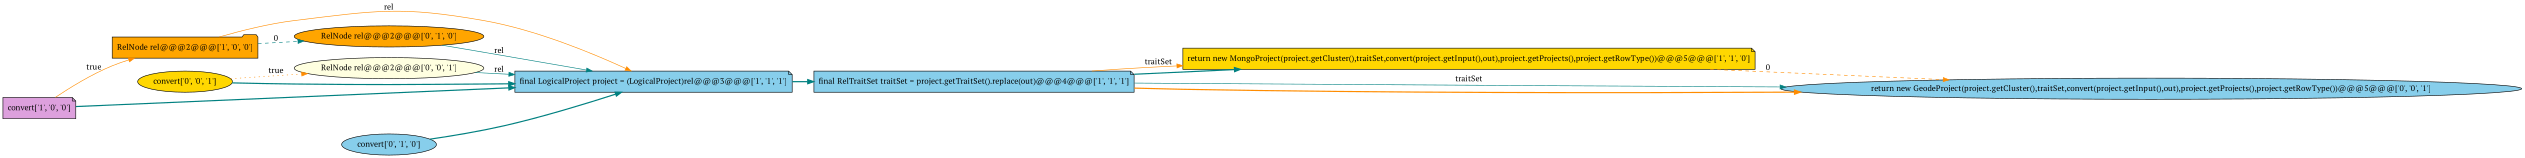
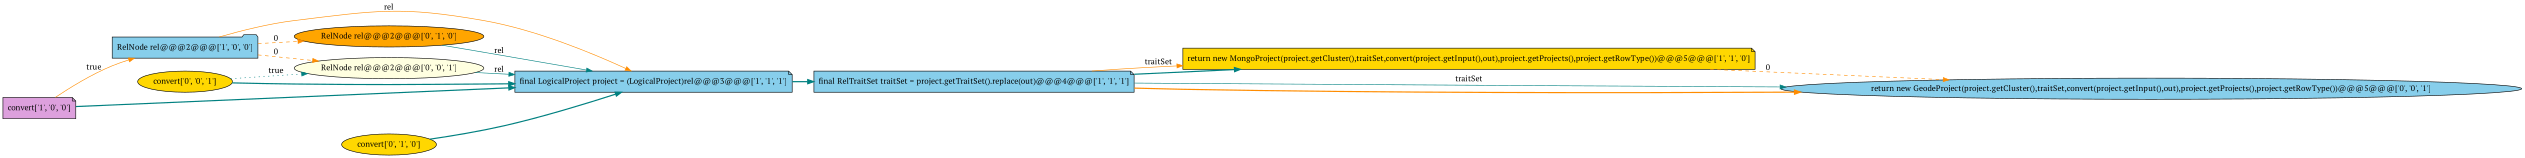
(278, 43) -> (278, 43)
(185, 48) -> (185, 48)
none -> (285, 58)
(266, 76) -> (266, 76)
(389, 145) -> (389, 145)
